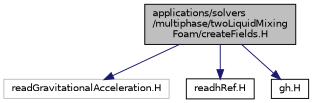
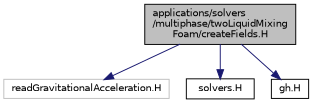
(220, 89) -> (220, 89)
